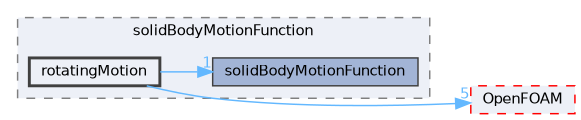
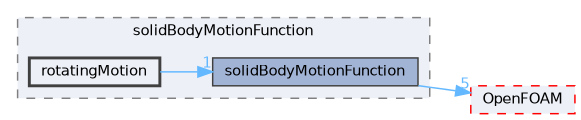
(300, 104) -> (439, 89)
